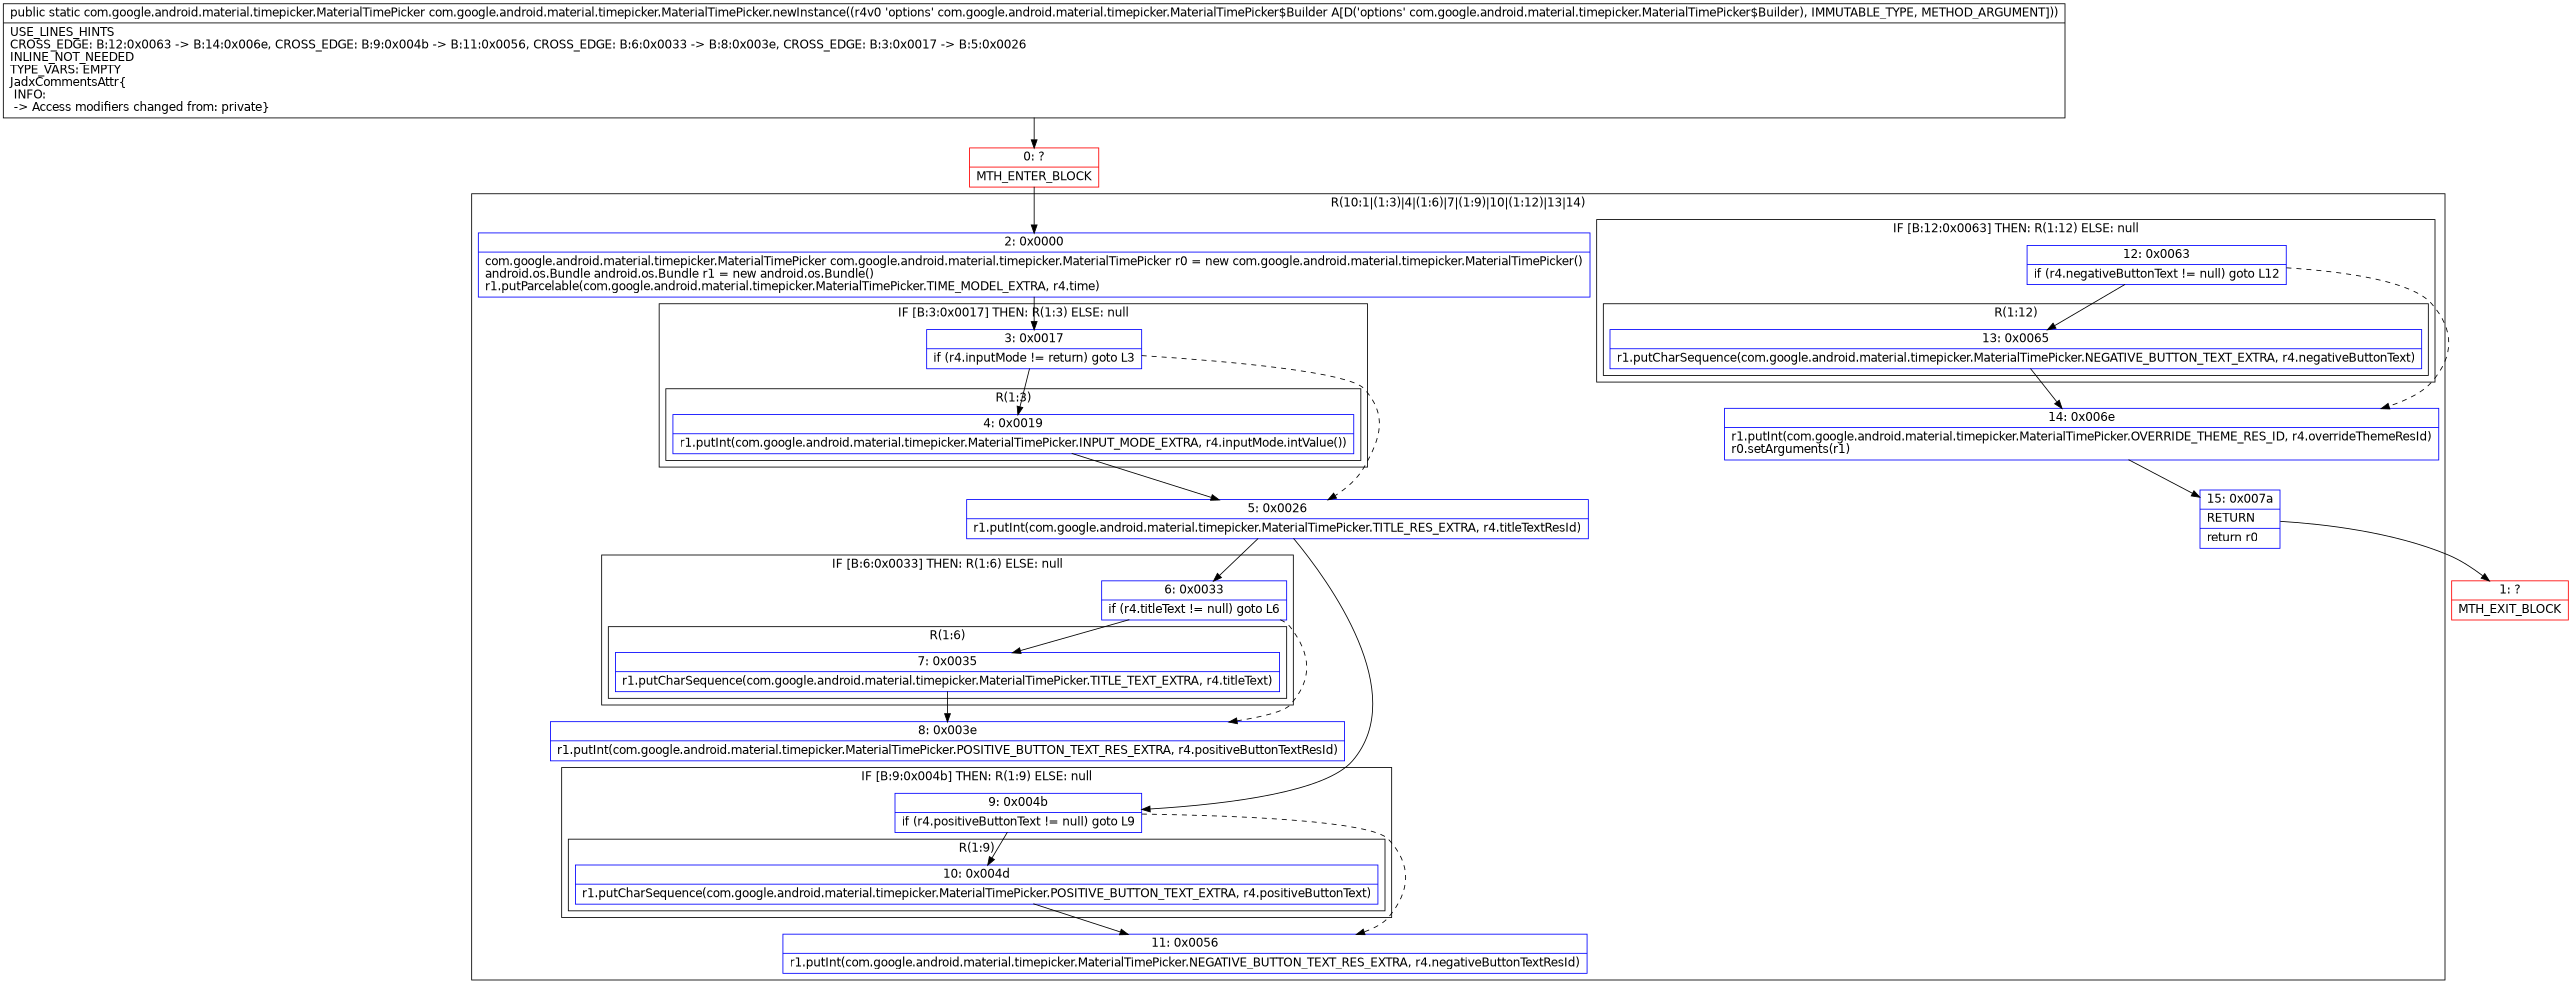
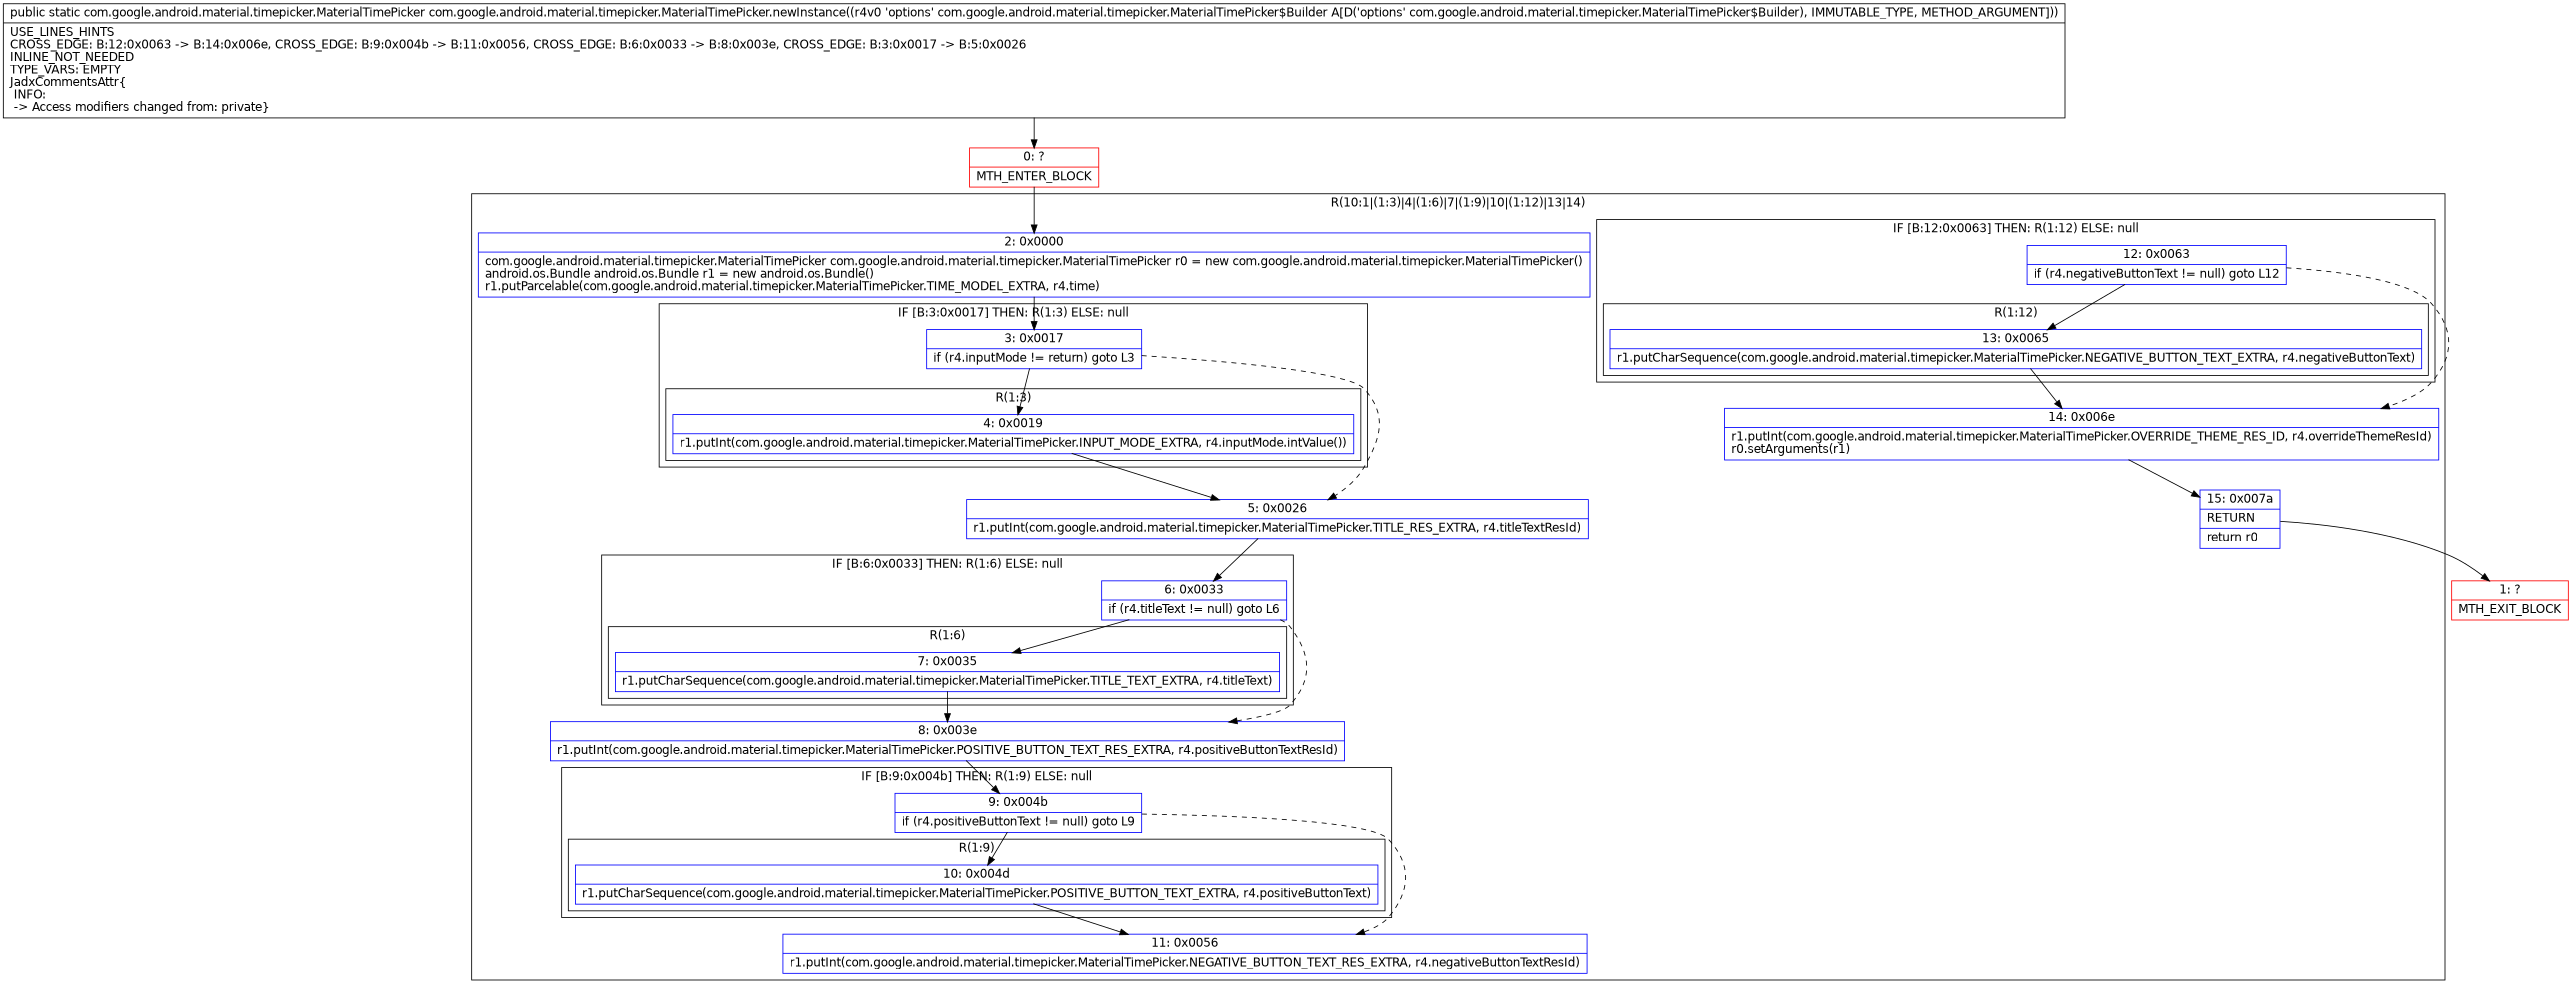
(1362, 745) -> (980, 774)
